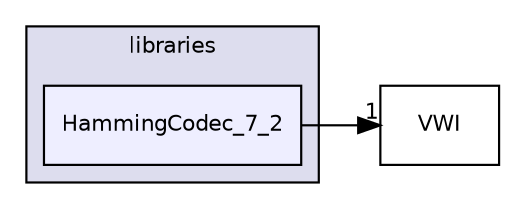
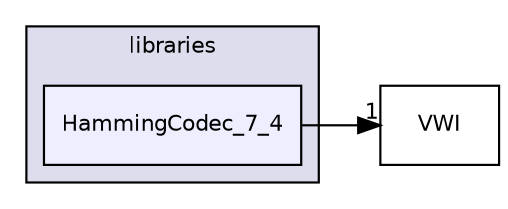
(173, 125) -> (173, 125)
